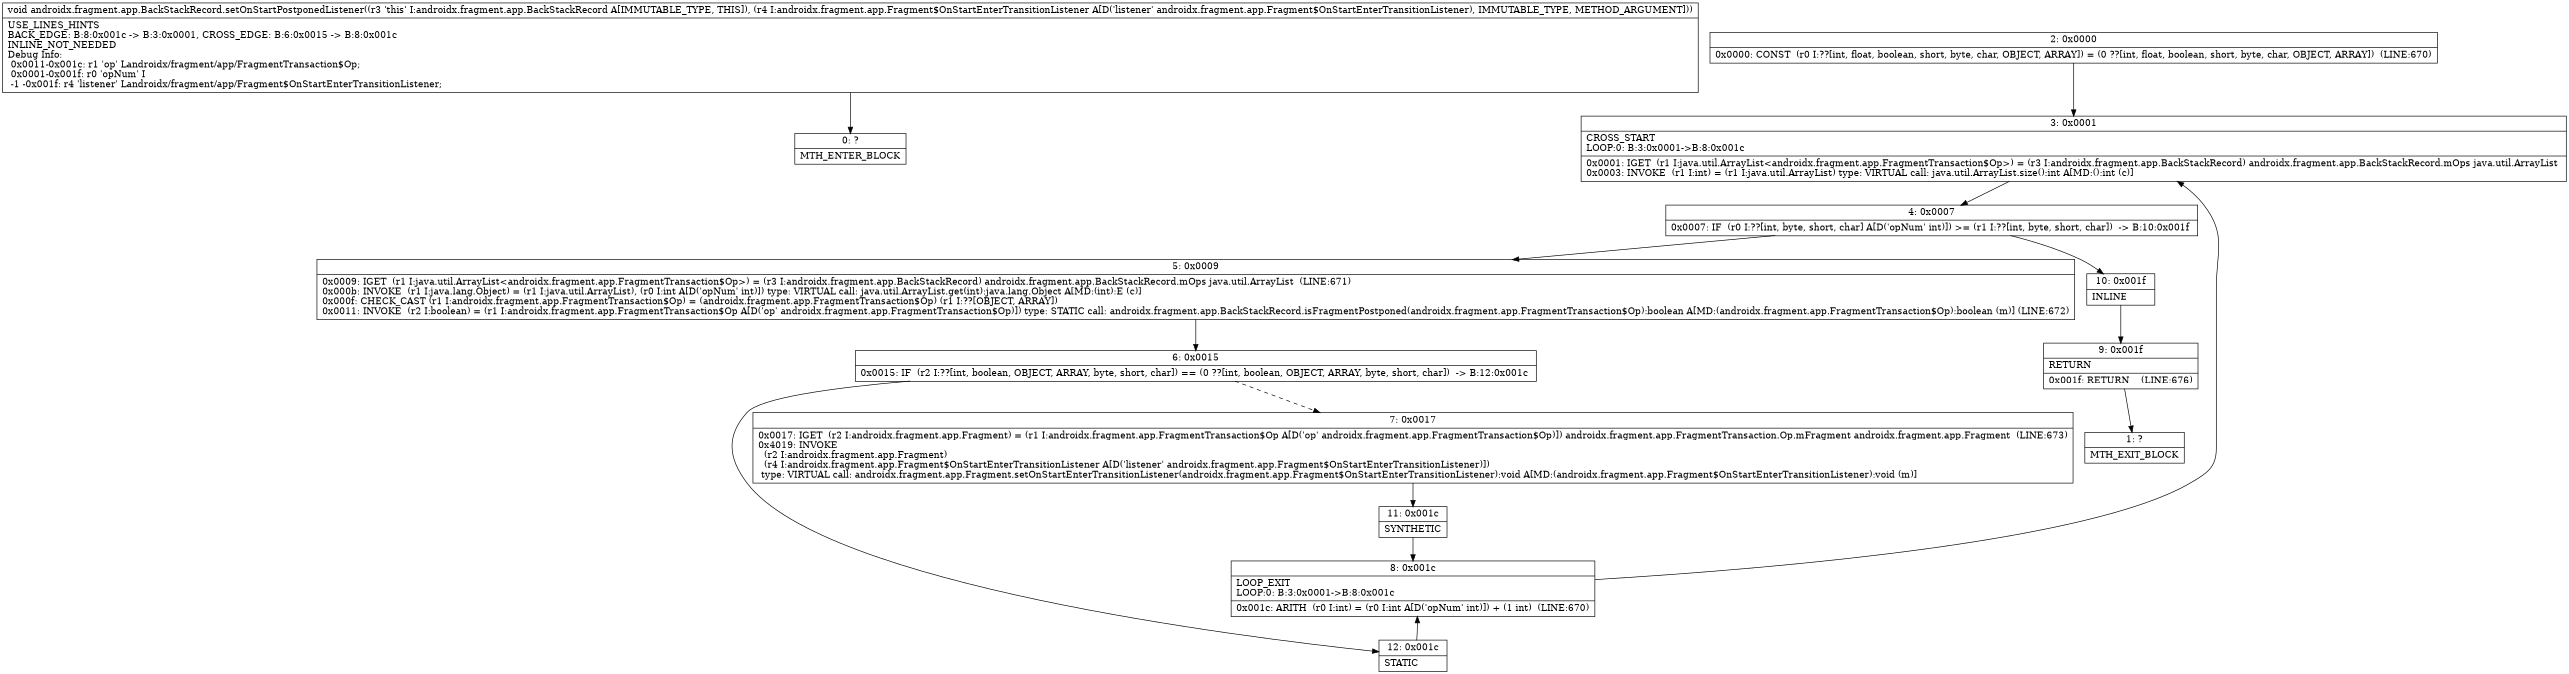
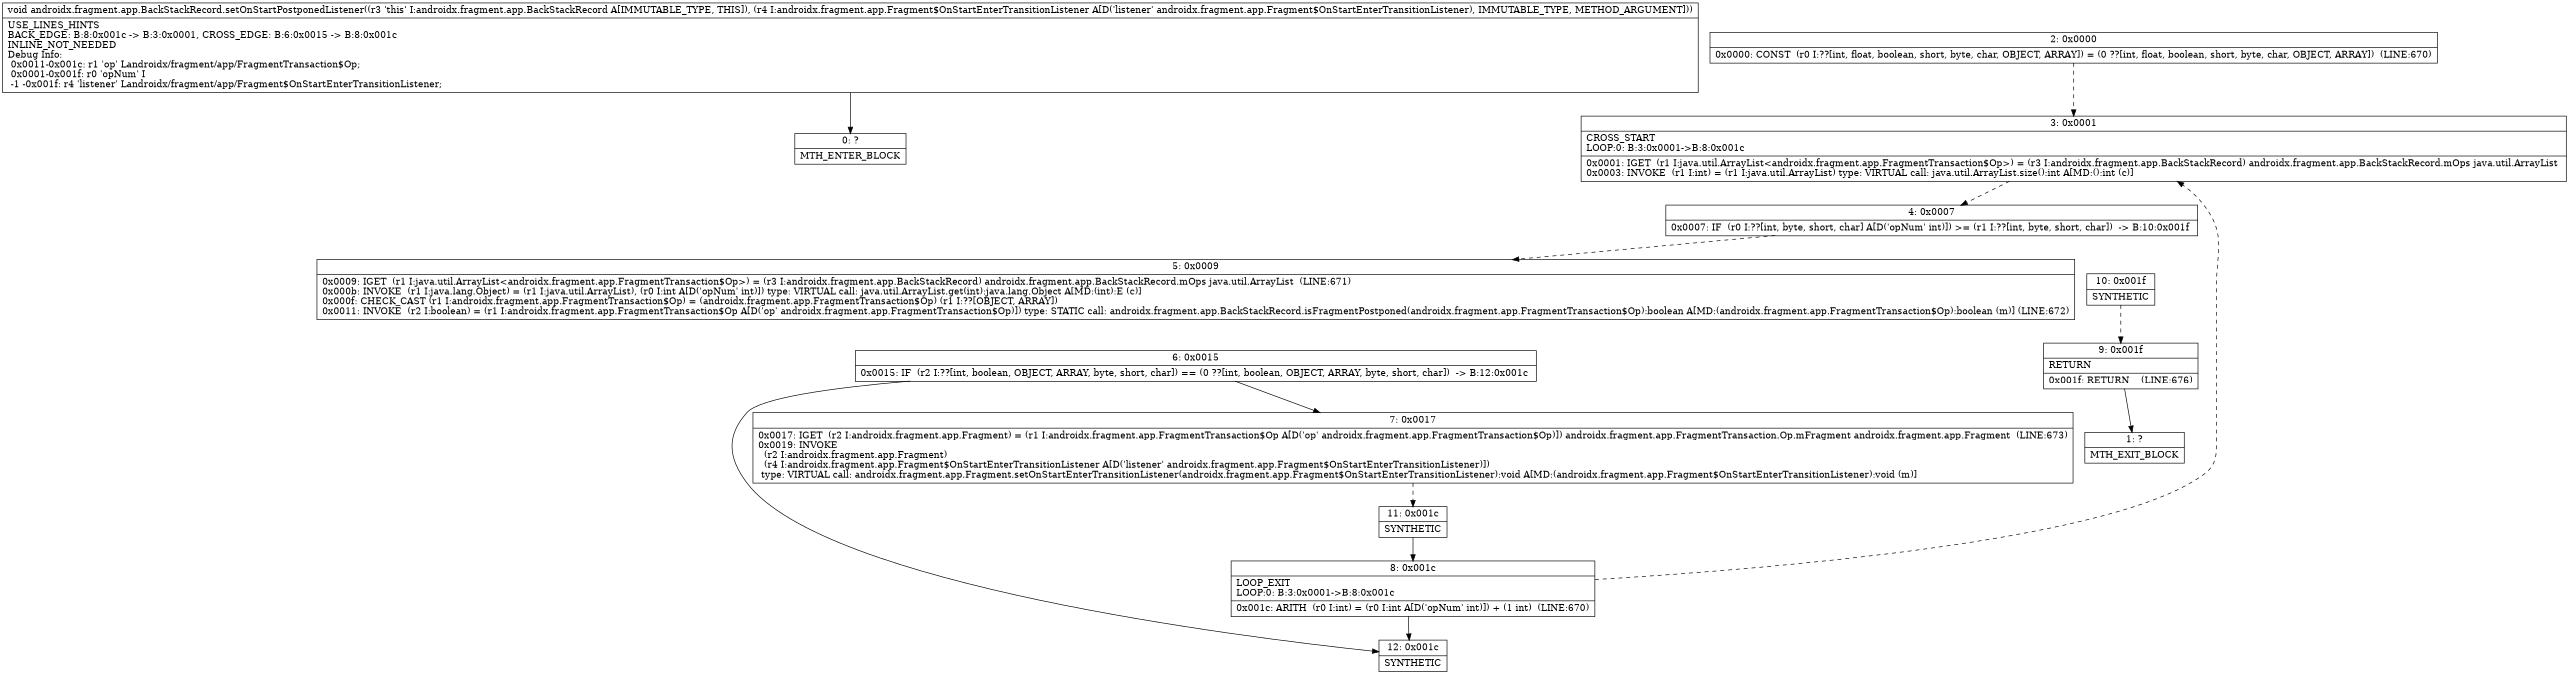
(2074, 86) -> (2074, 86)
(1988, 192) -> (1988, 192)
(1647, 247) -> (1647, 247)
(2056, 249) -> none
(2110, 297) -> (2121, 297)
(2121, 321) -> (2121, 321)
(1196, 332) -> none
(1274, 396) -> (1274, 396)
(801, 445) -> (801, 445)
(1413, 492) -> (1413, 492)
(2056, 526) -> (2056, 526)
(1417, 632) -> (1409, 625)
(1401, 663) -> (1413, 663)
